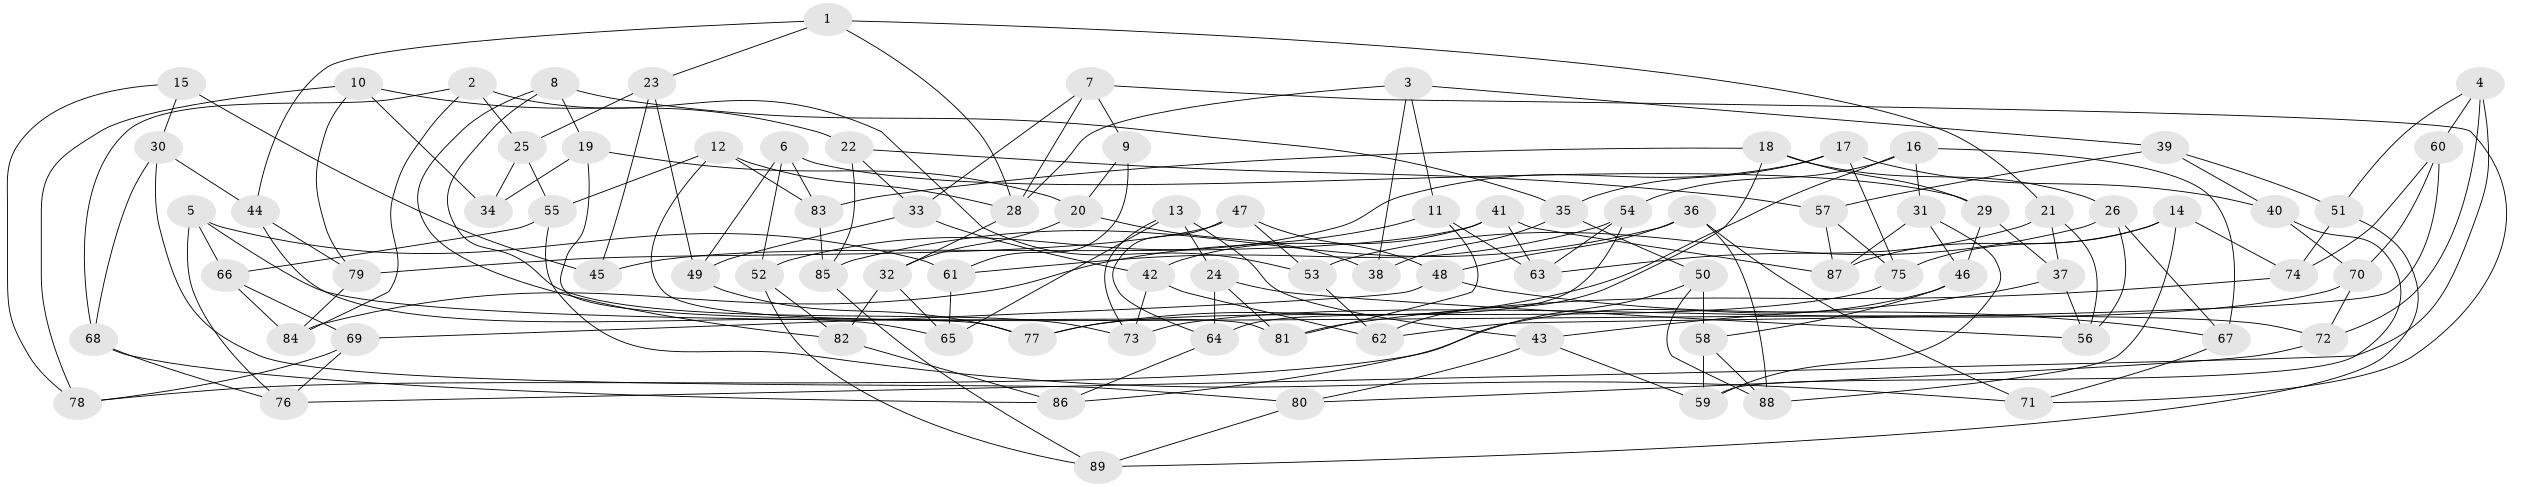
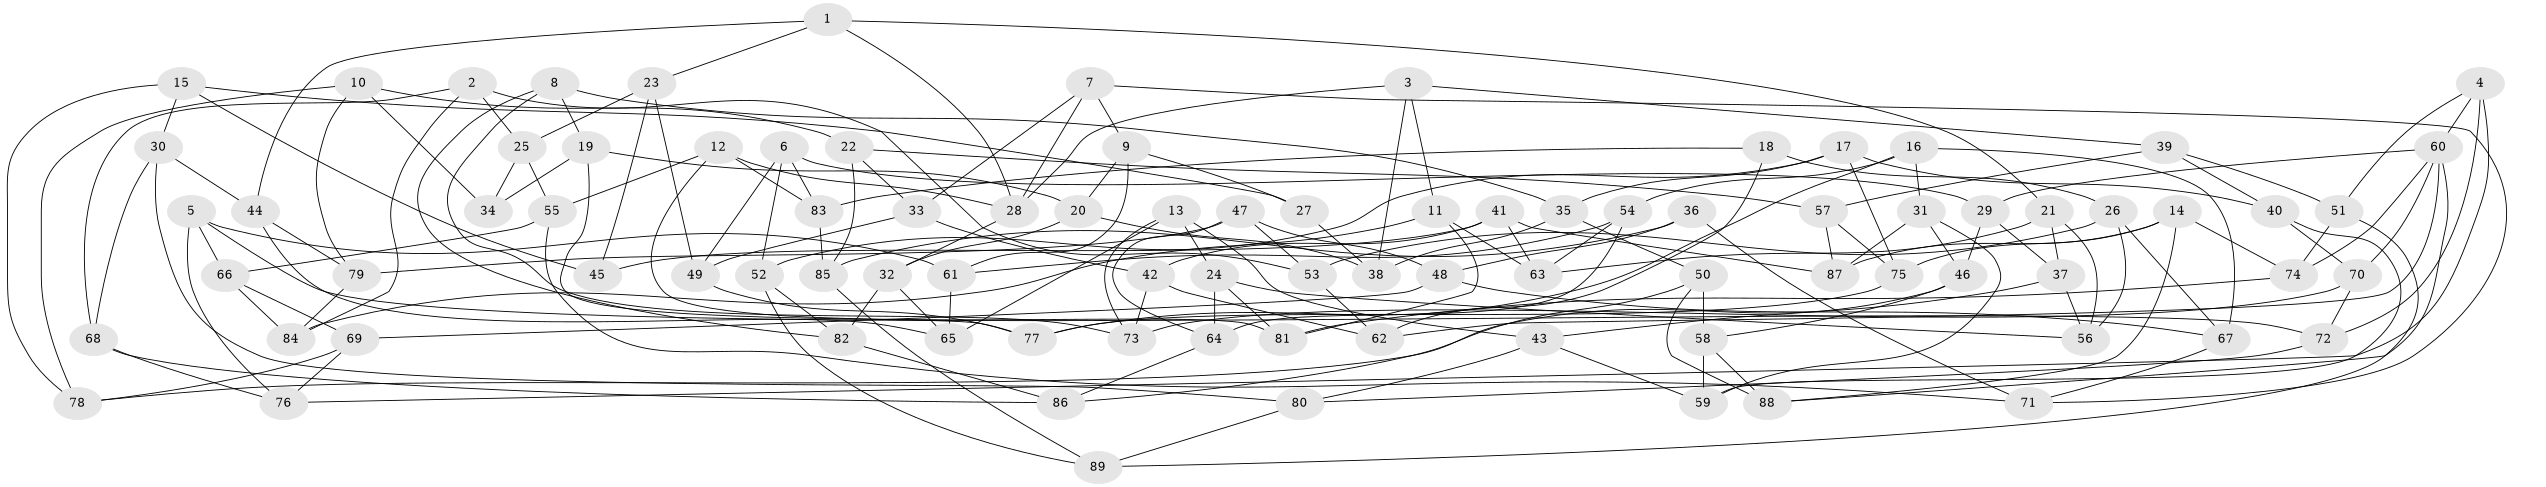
(1900, 181) -> (2187, 170)
none -> (1304, 212)
(1749, 291) -> (2254, 367)
